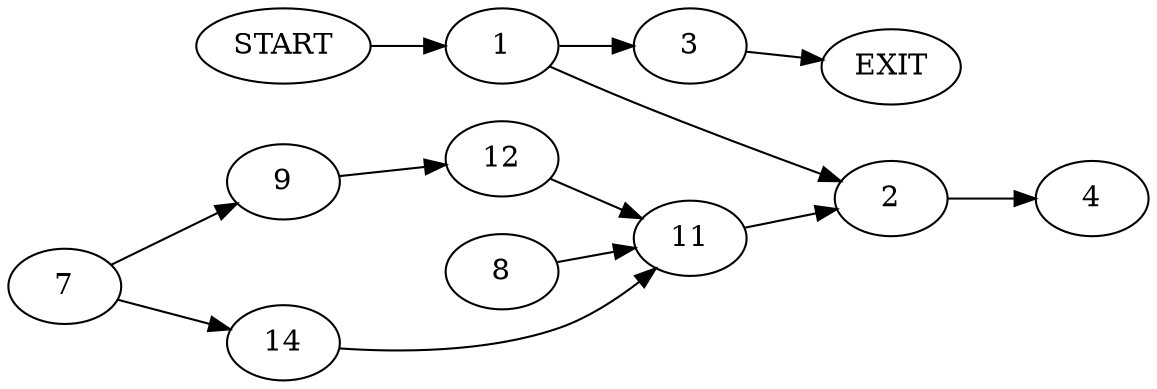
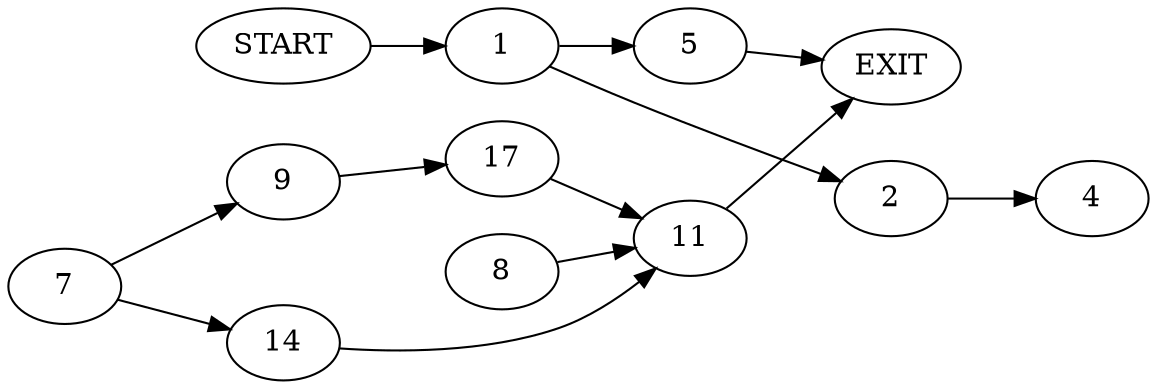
(690, 46) -> (690, 46)
(502, 159) -> (502, 159)
(781, 220) -> (770, 170)
